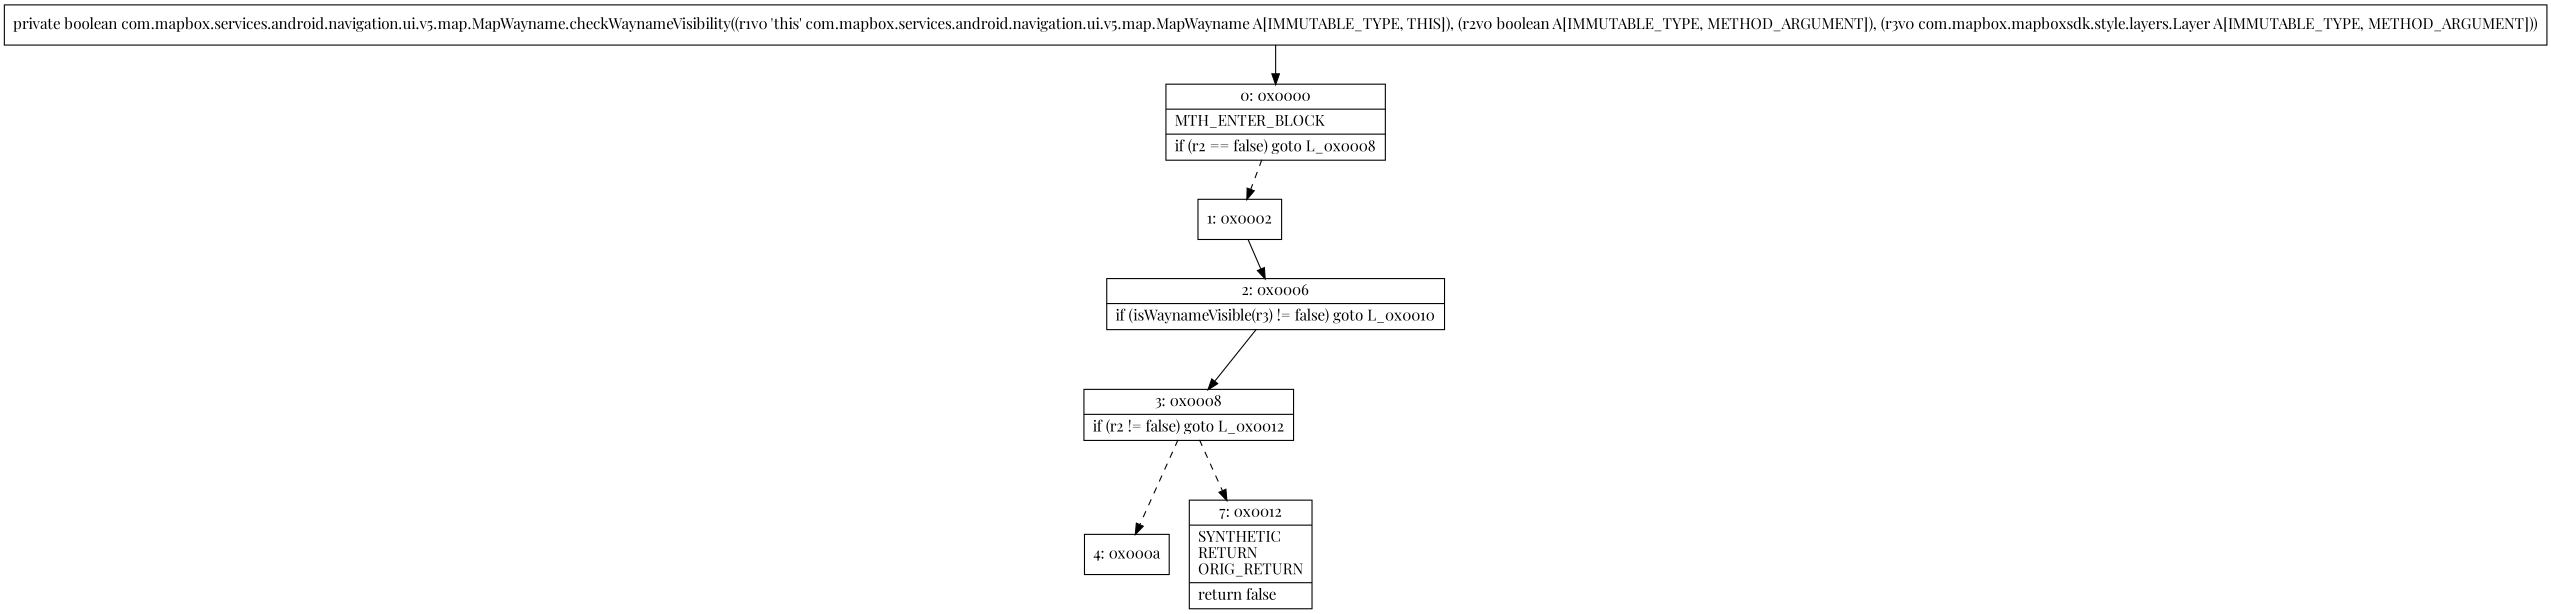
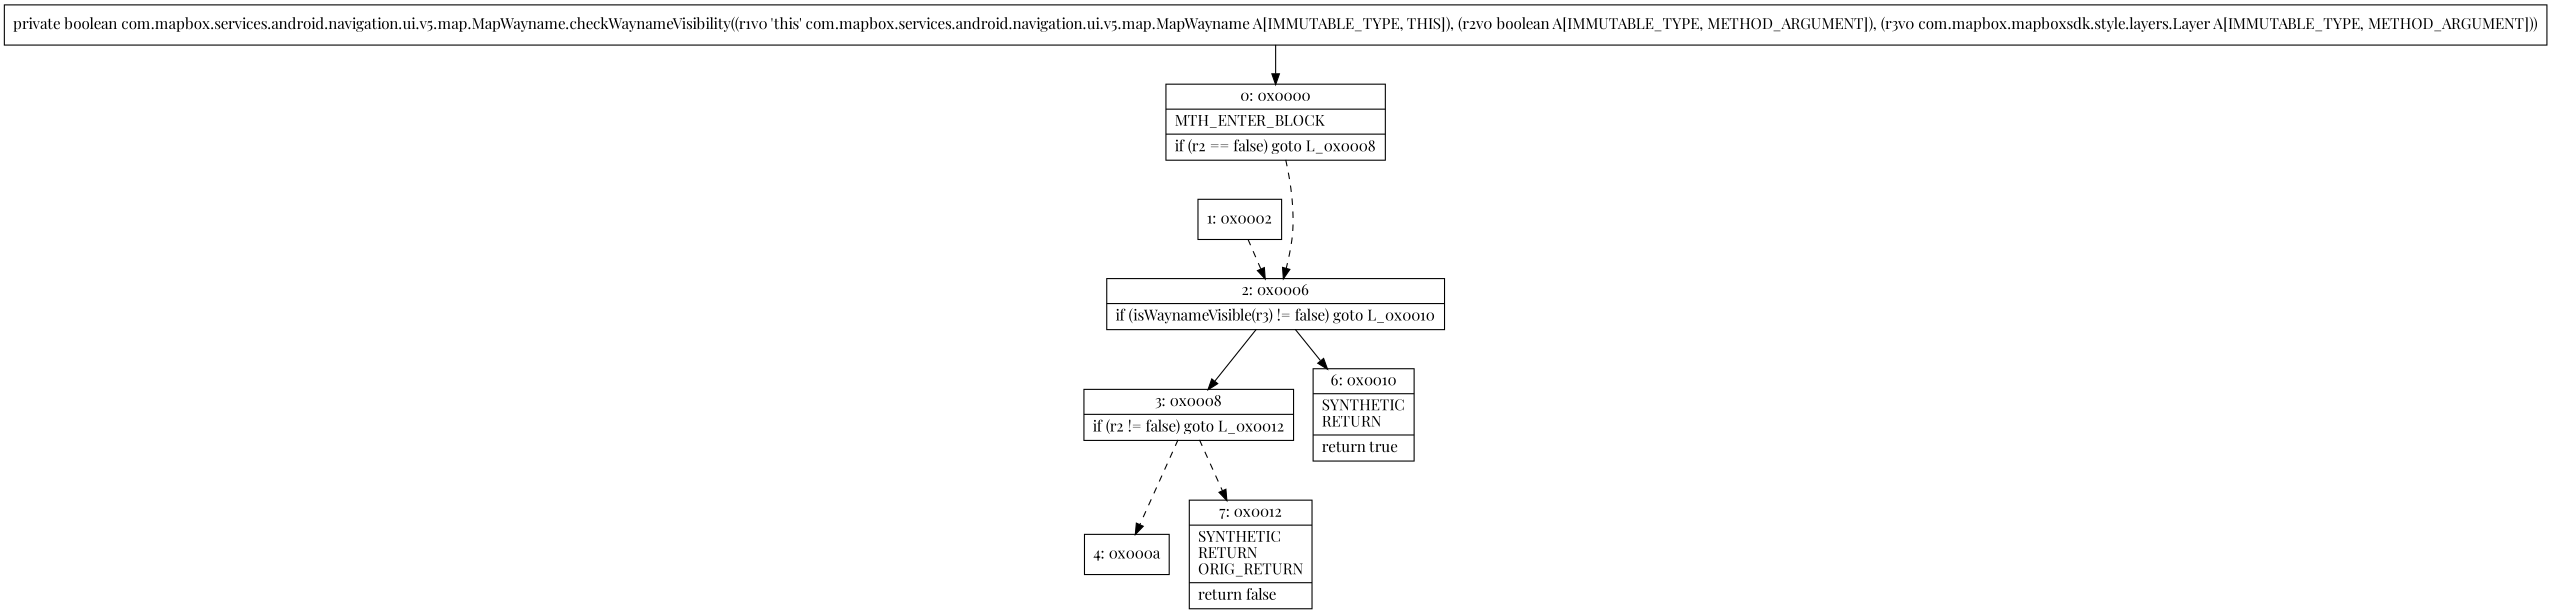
(1256, 175) -> (1293, 214)
(1254, 254) -> (1254, 254)
none -> (1364, 415)
